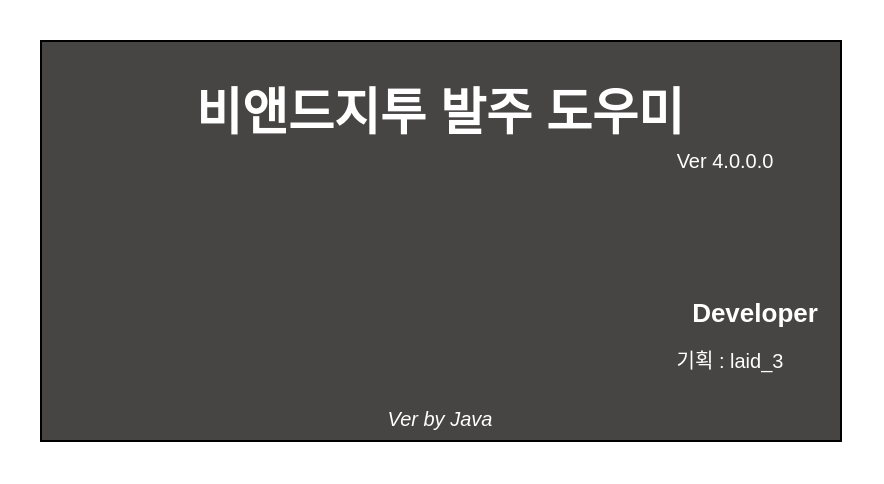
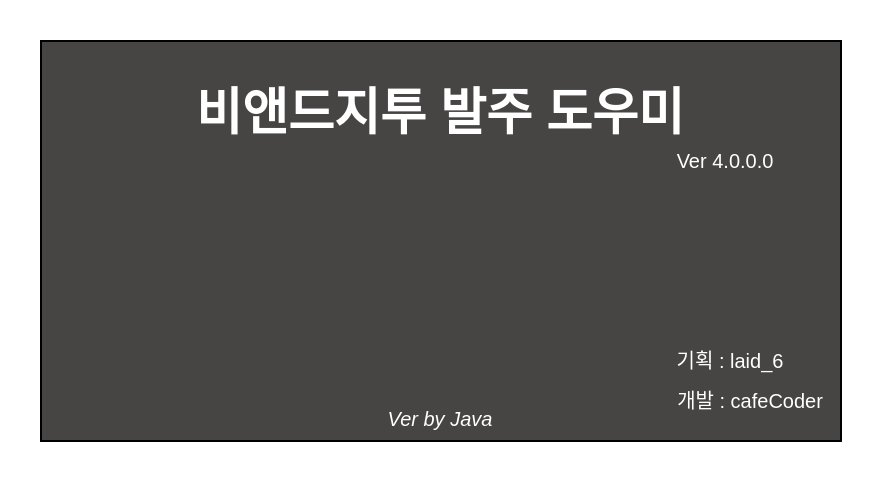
(756, 313) -> none
(731, 361) -> (731, 361)
none -> (751, 401)
